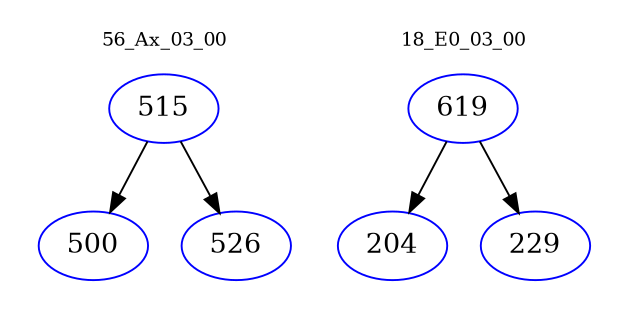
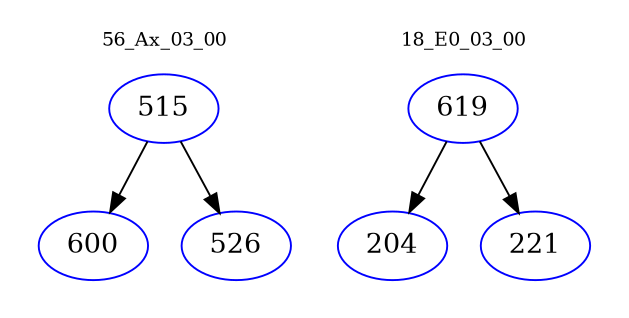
(93, 246) -> (93, 246)
(535, 246) -> (535, 246)
